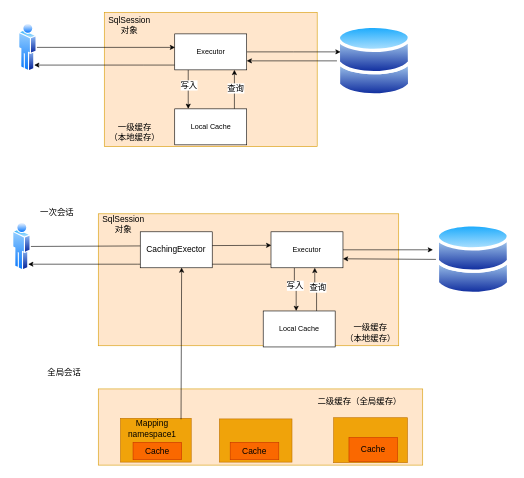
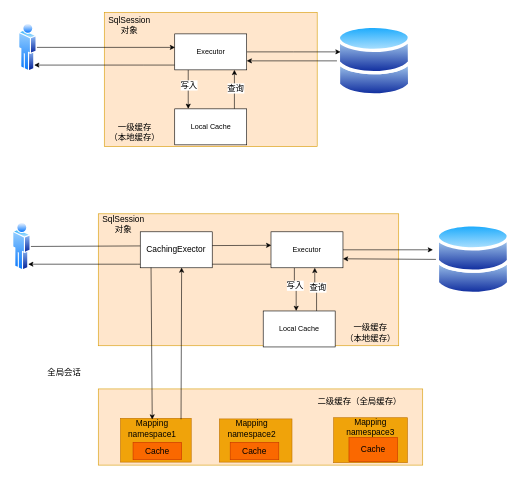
(57, 212) -> none
none -> (151, 326)
none -> (371, 428)
none -> (252, 429)
